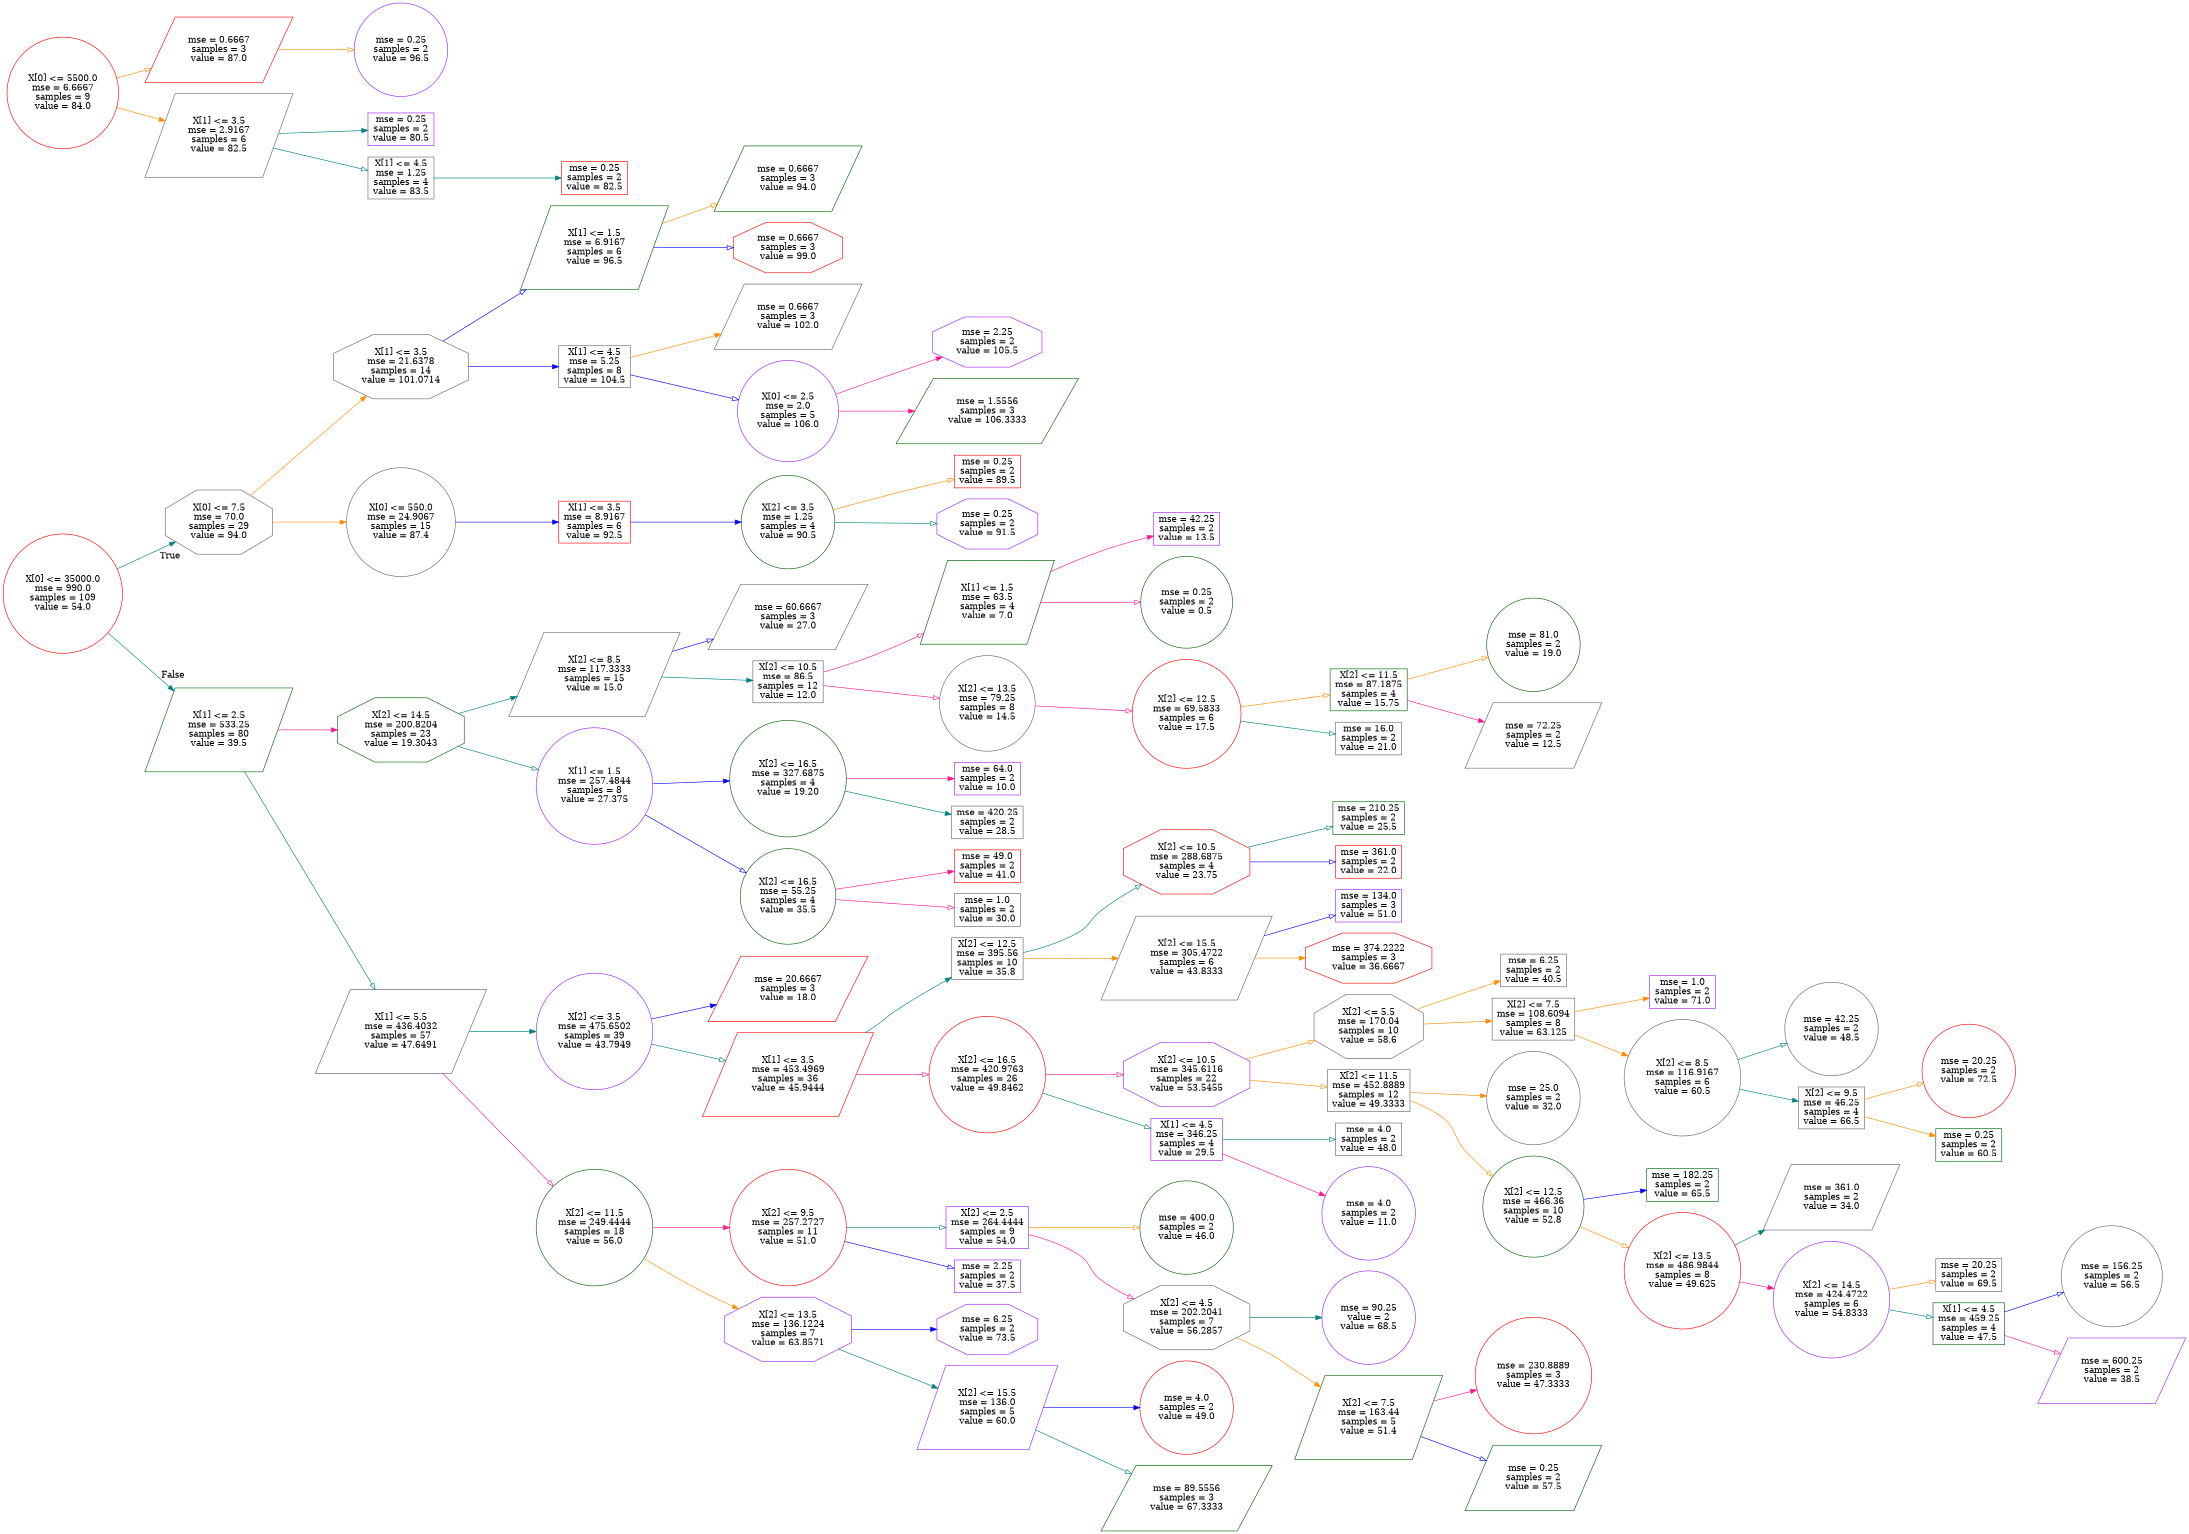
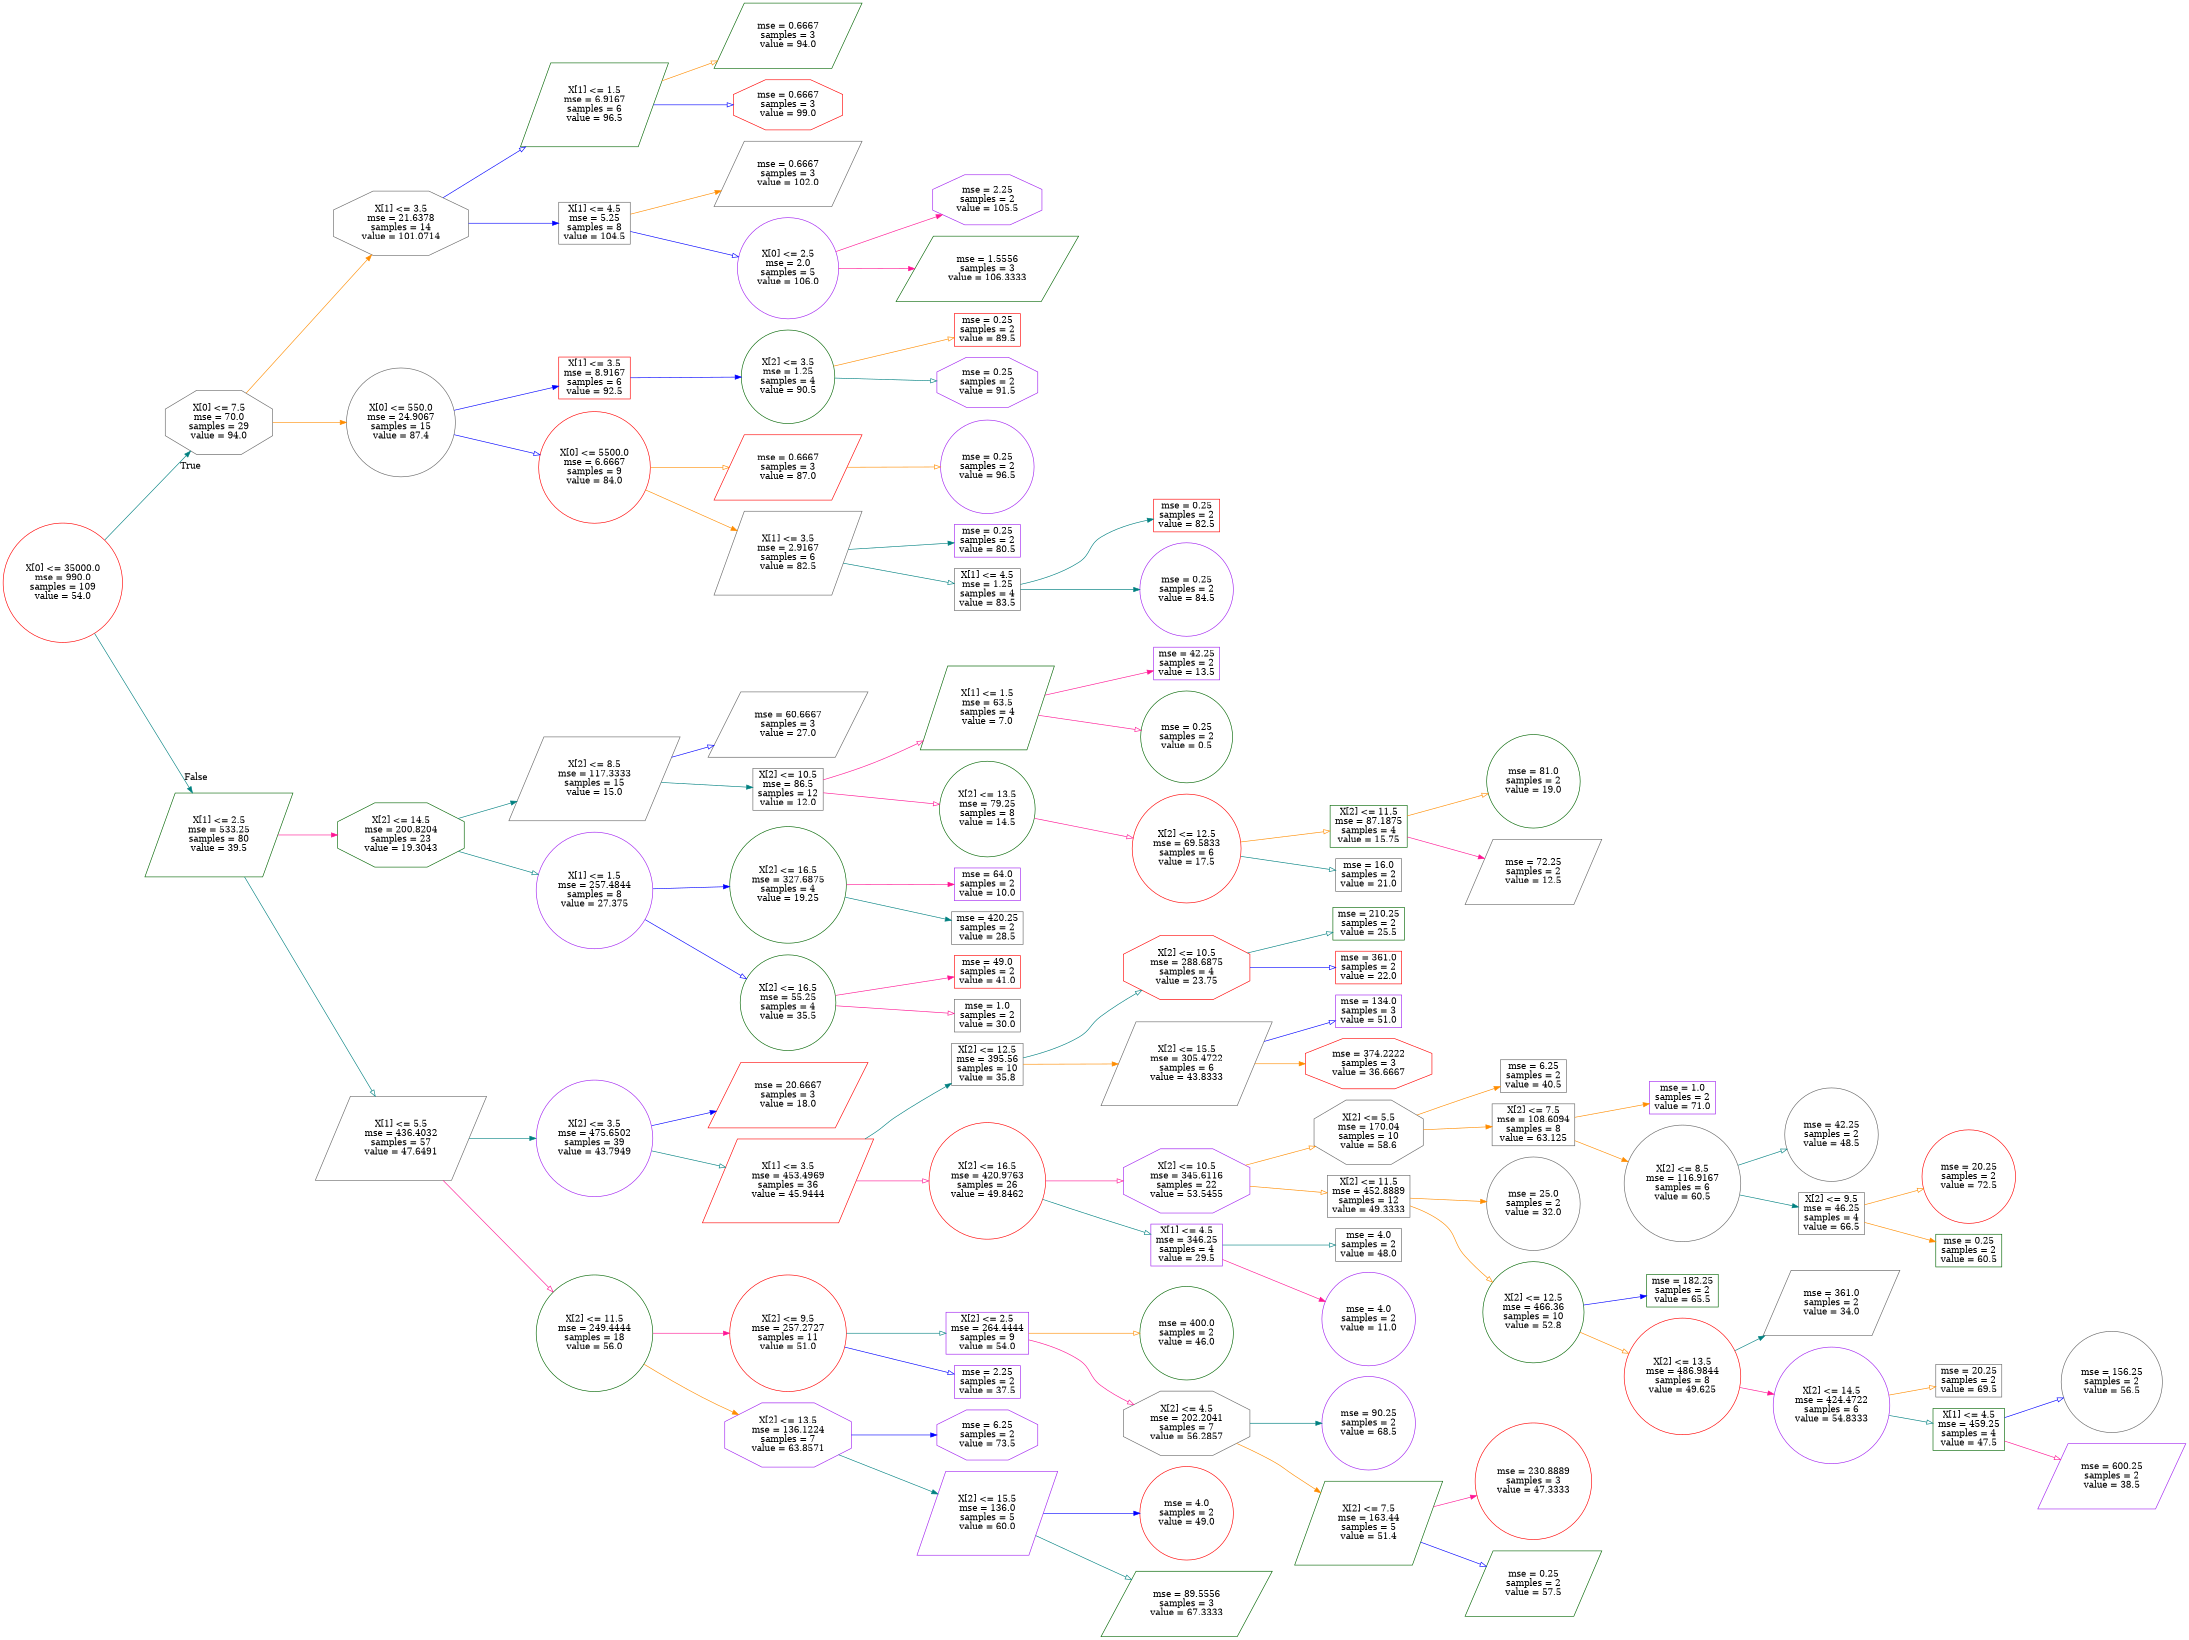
none -> (494, 444)
none -> (1187, 590)
(987, 703) -> (987, 809)
(788, 779) -> (788, 885)
(1369, 1318) -> (1369, 1423)
